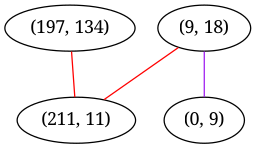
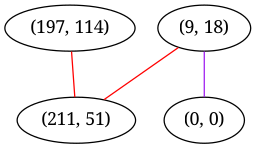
(70, 28) -> (70, 28)
(76, 120) -> (76, 120)
(204, 120) -> (204, 120)
